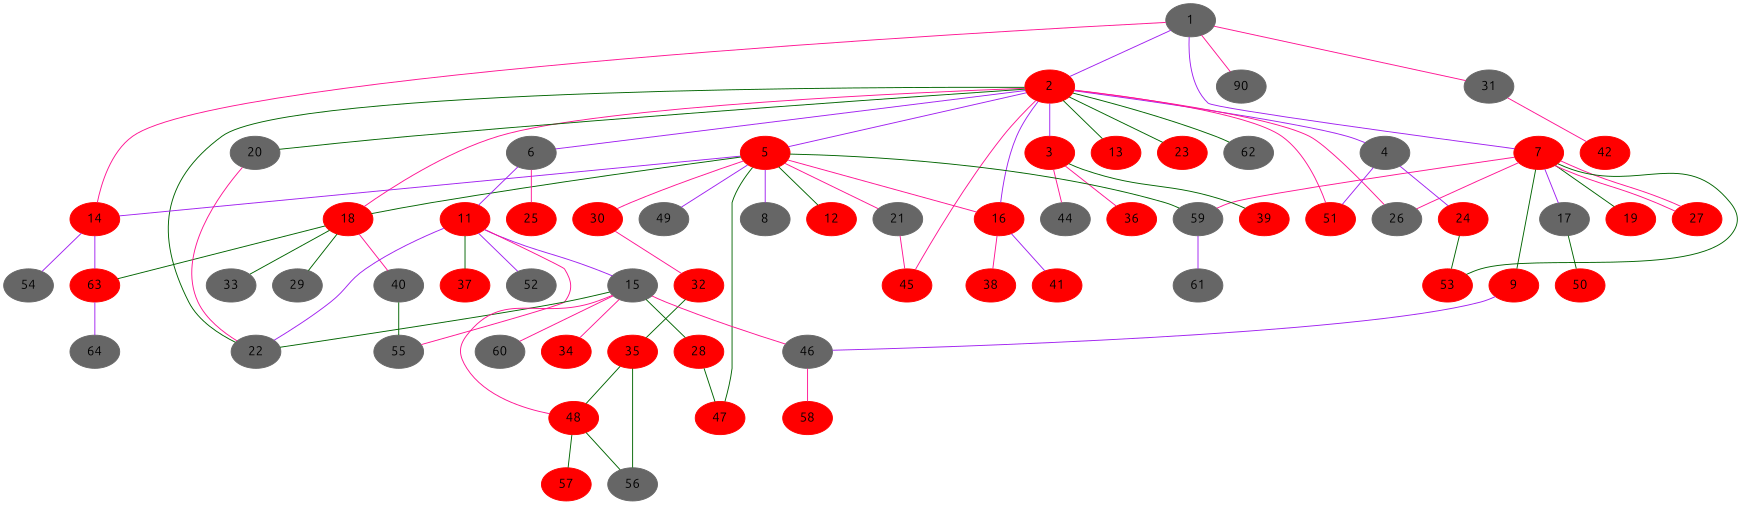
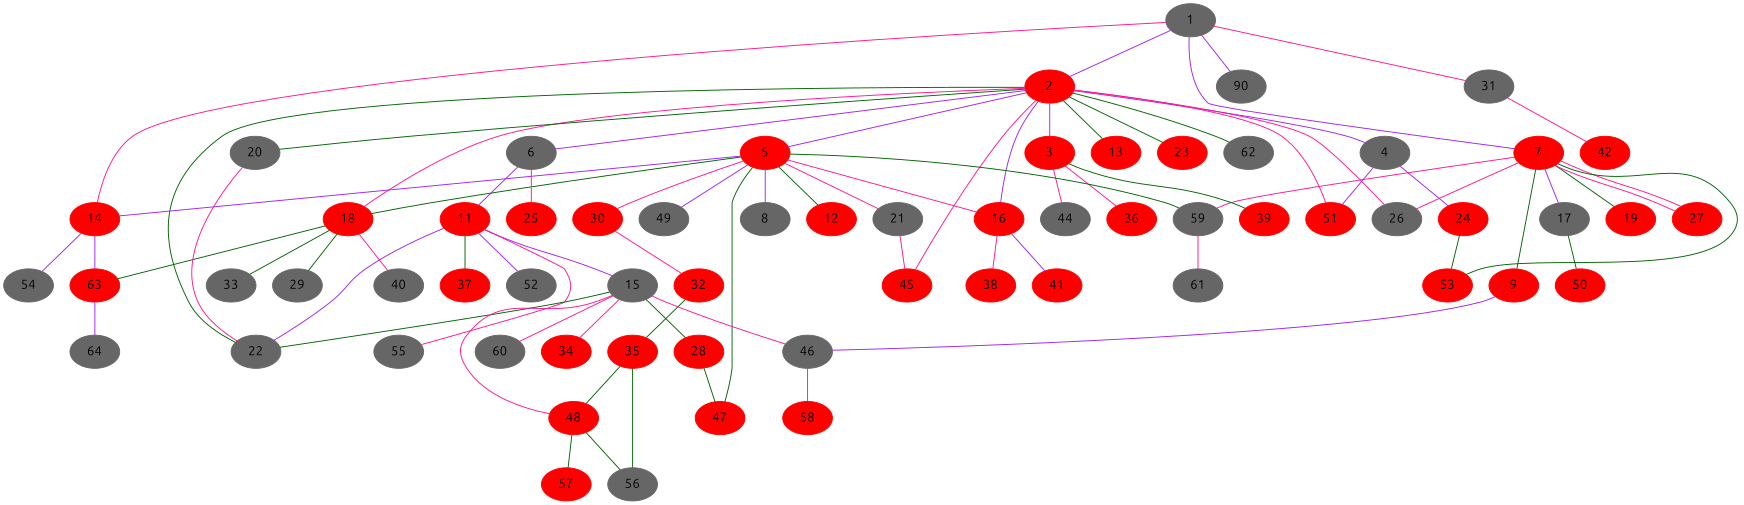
(1216, 53) -> (1216, 53)
(1198, 252) -> (1198, 252)
(399, 319) -> none
